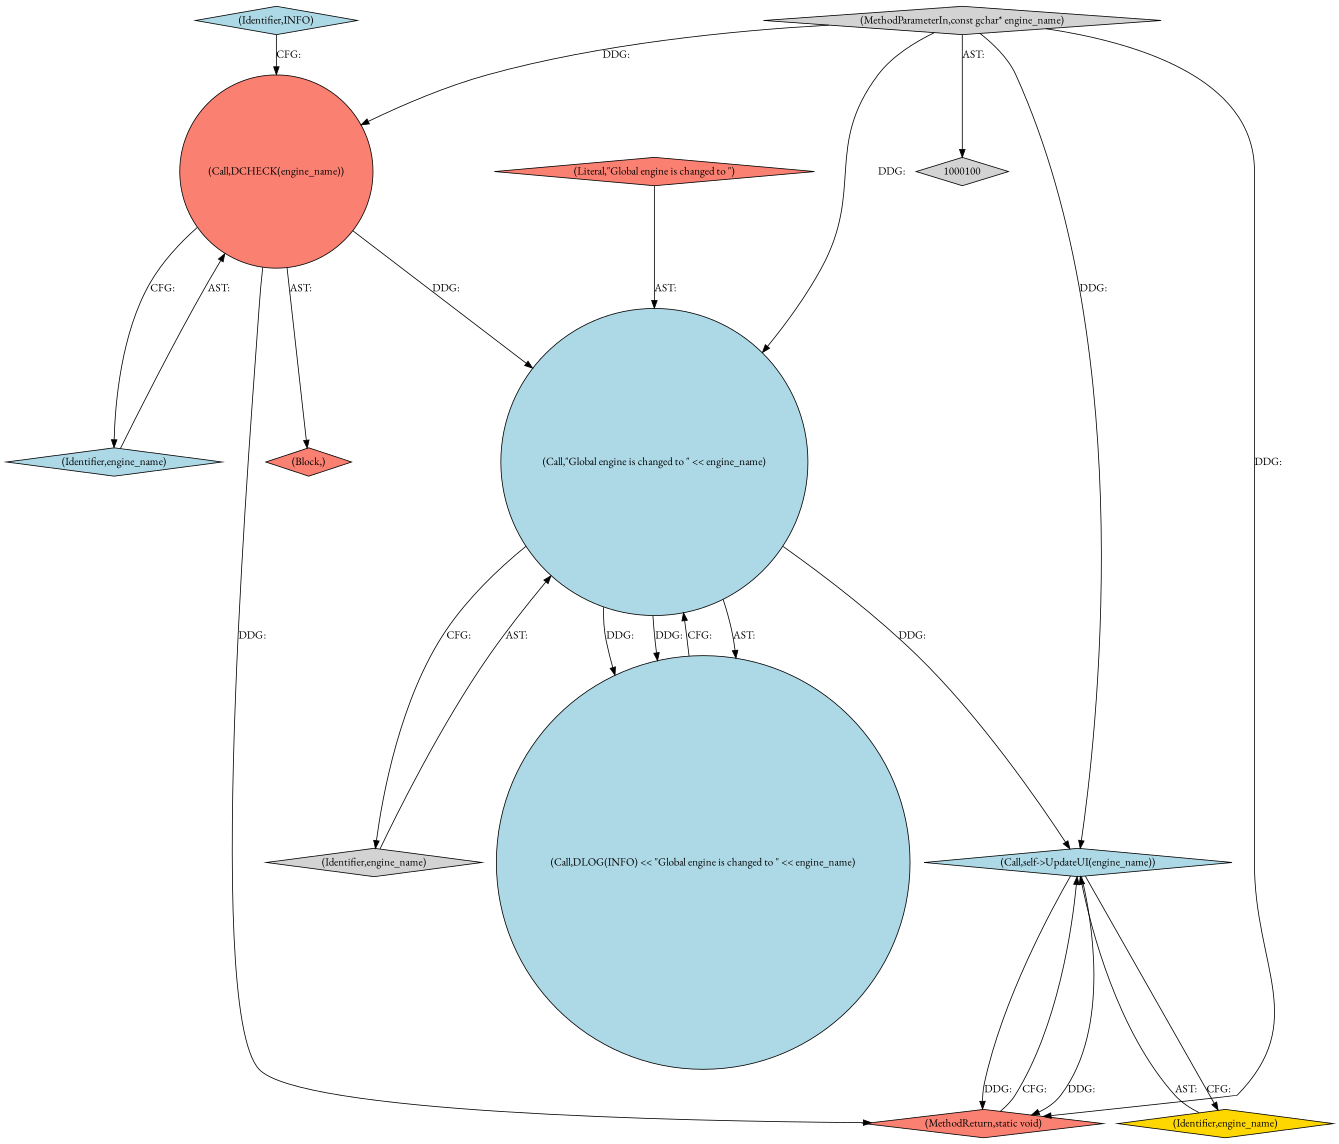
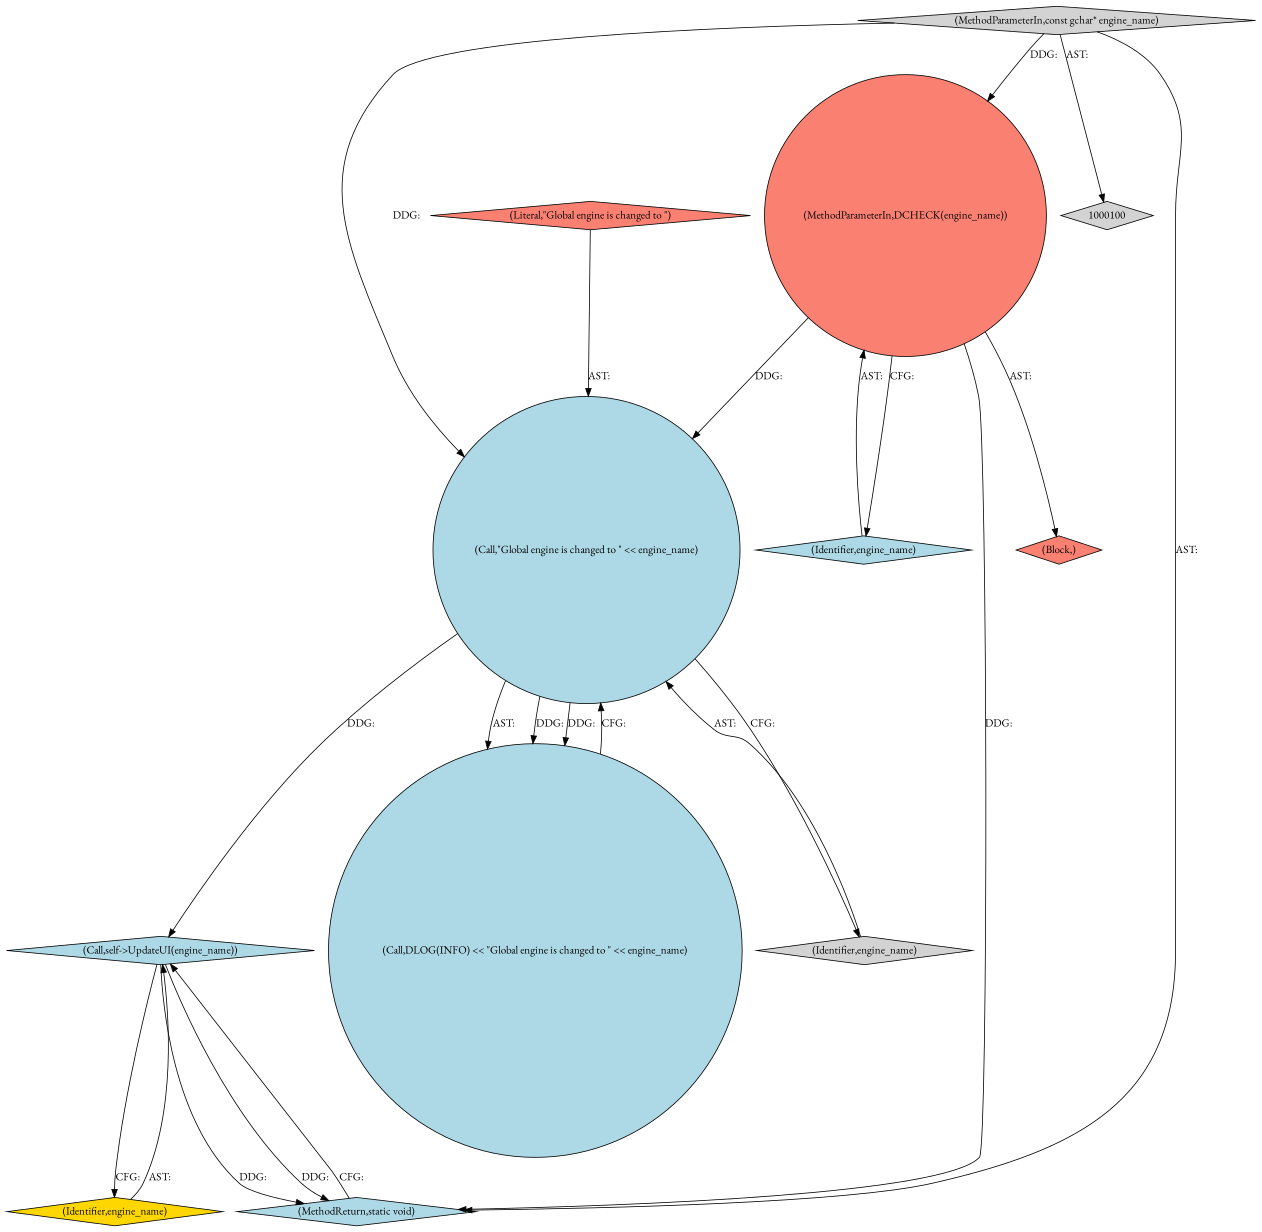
(276, 20) -> none
(276, 172) -> (905, 216)
(1096, 425) -> none
(1270, 462) -> (1188, 550)
(984, 1124) -> (357, 1212)
